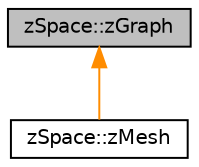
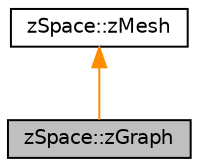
(99, 94) -> (99, 94)
